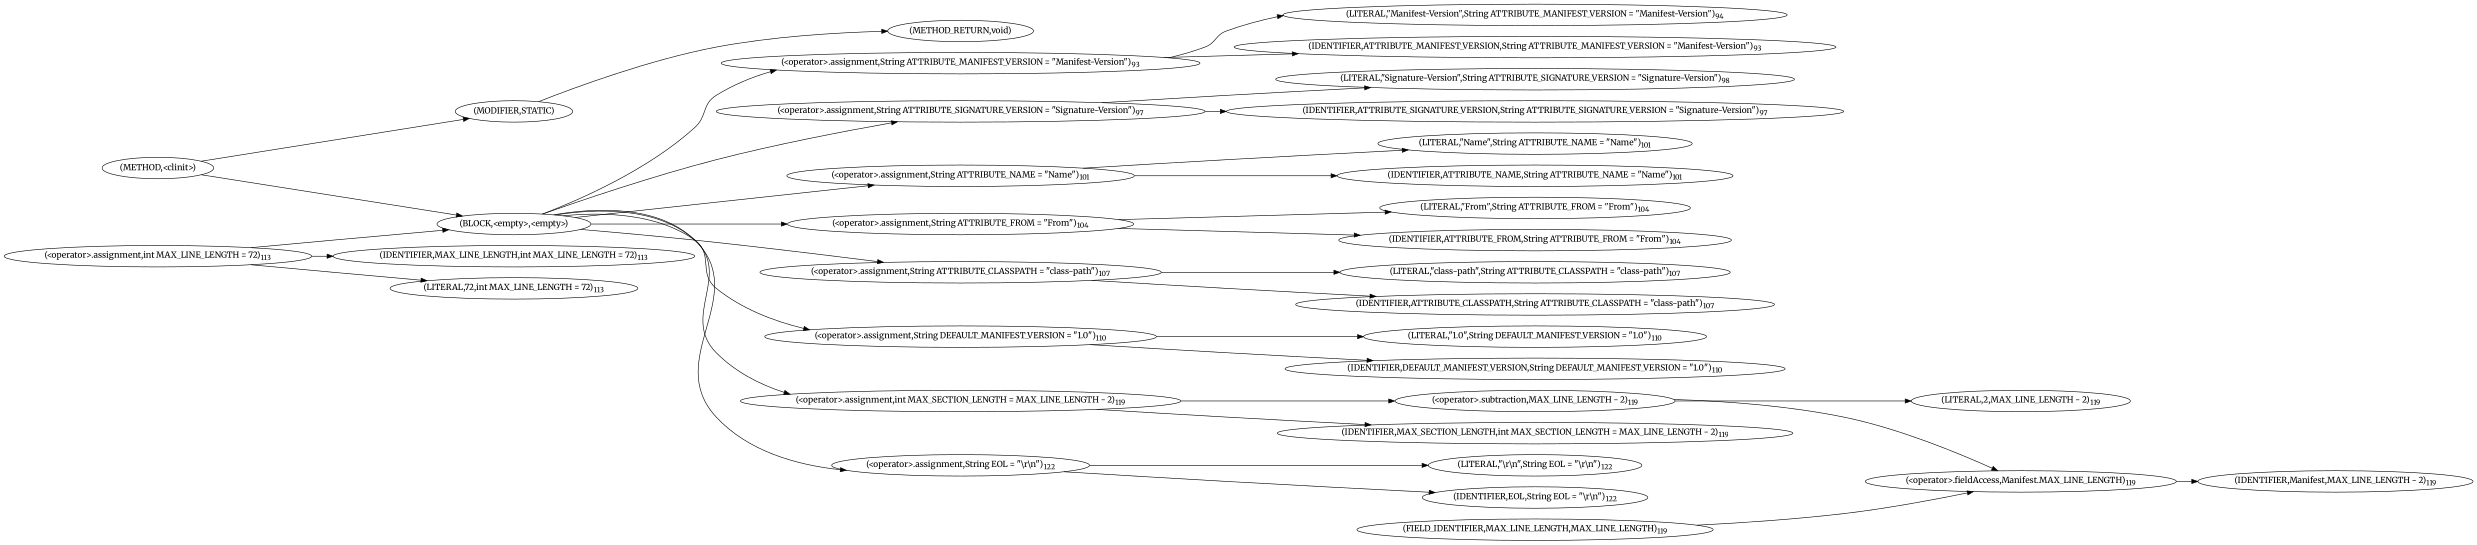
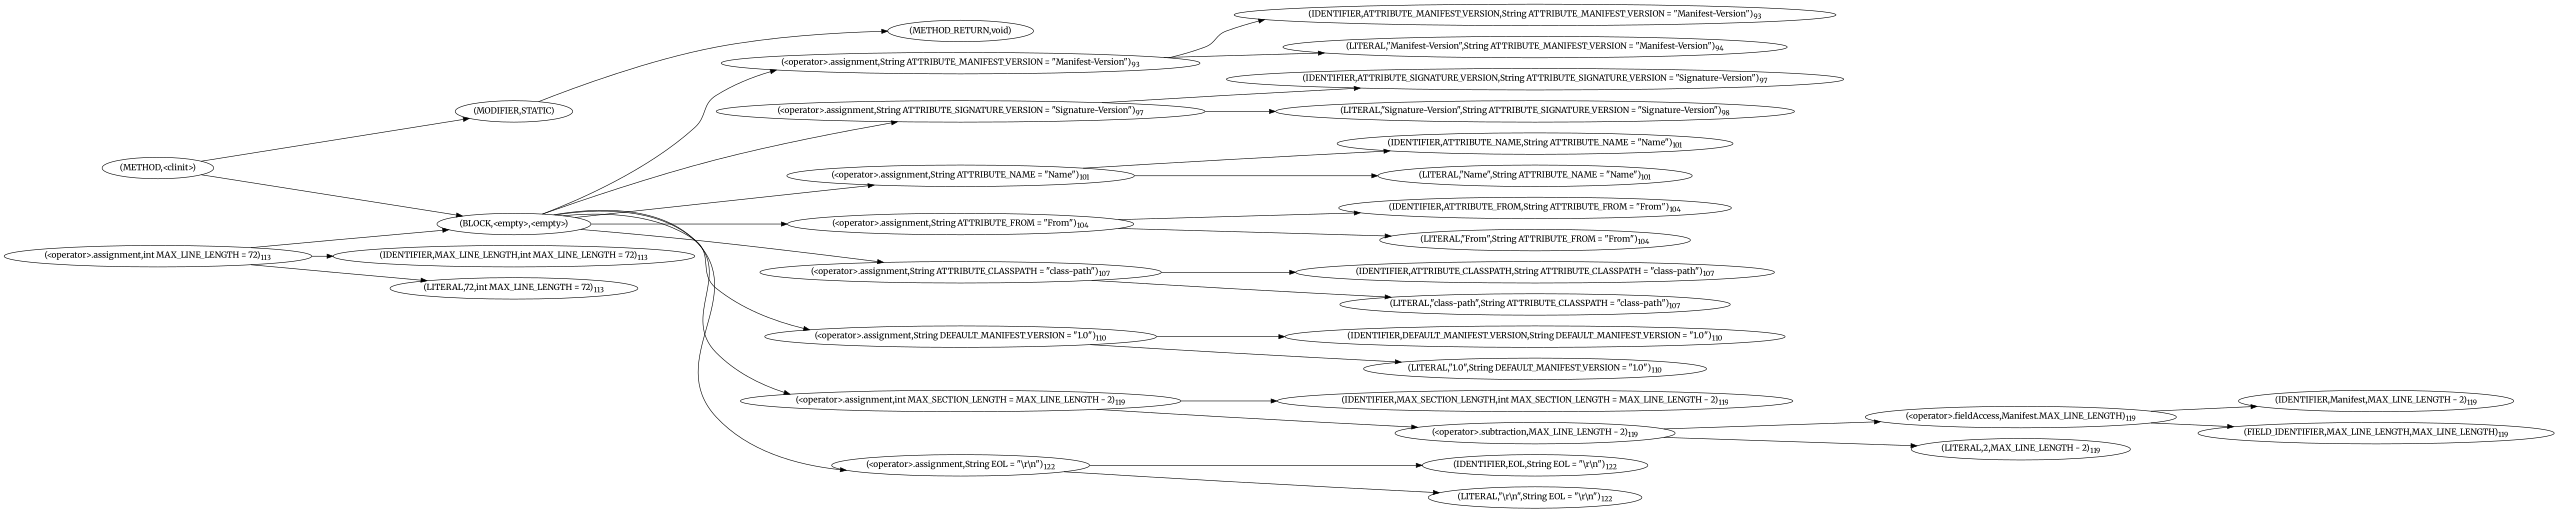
(1833, 515) -> (2189, 425)
